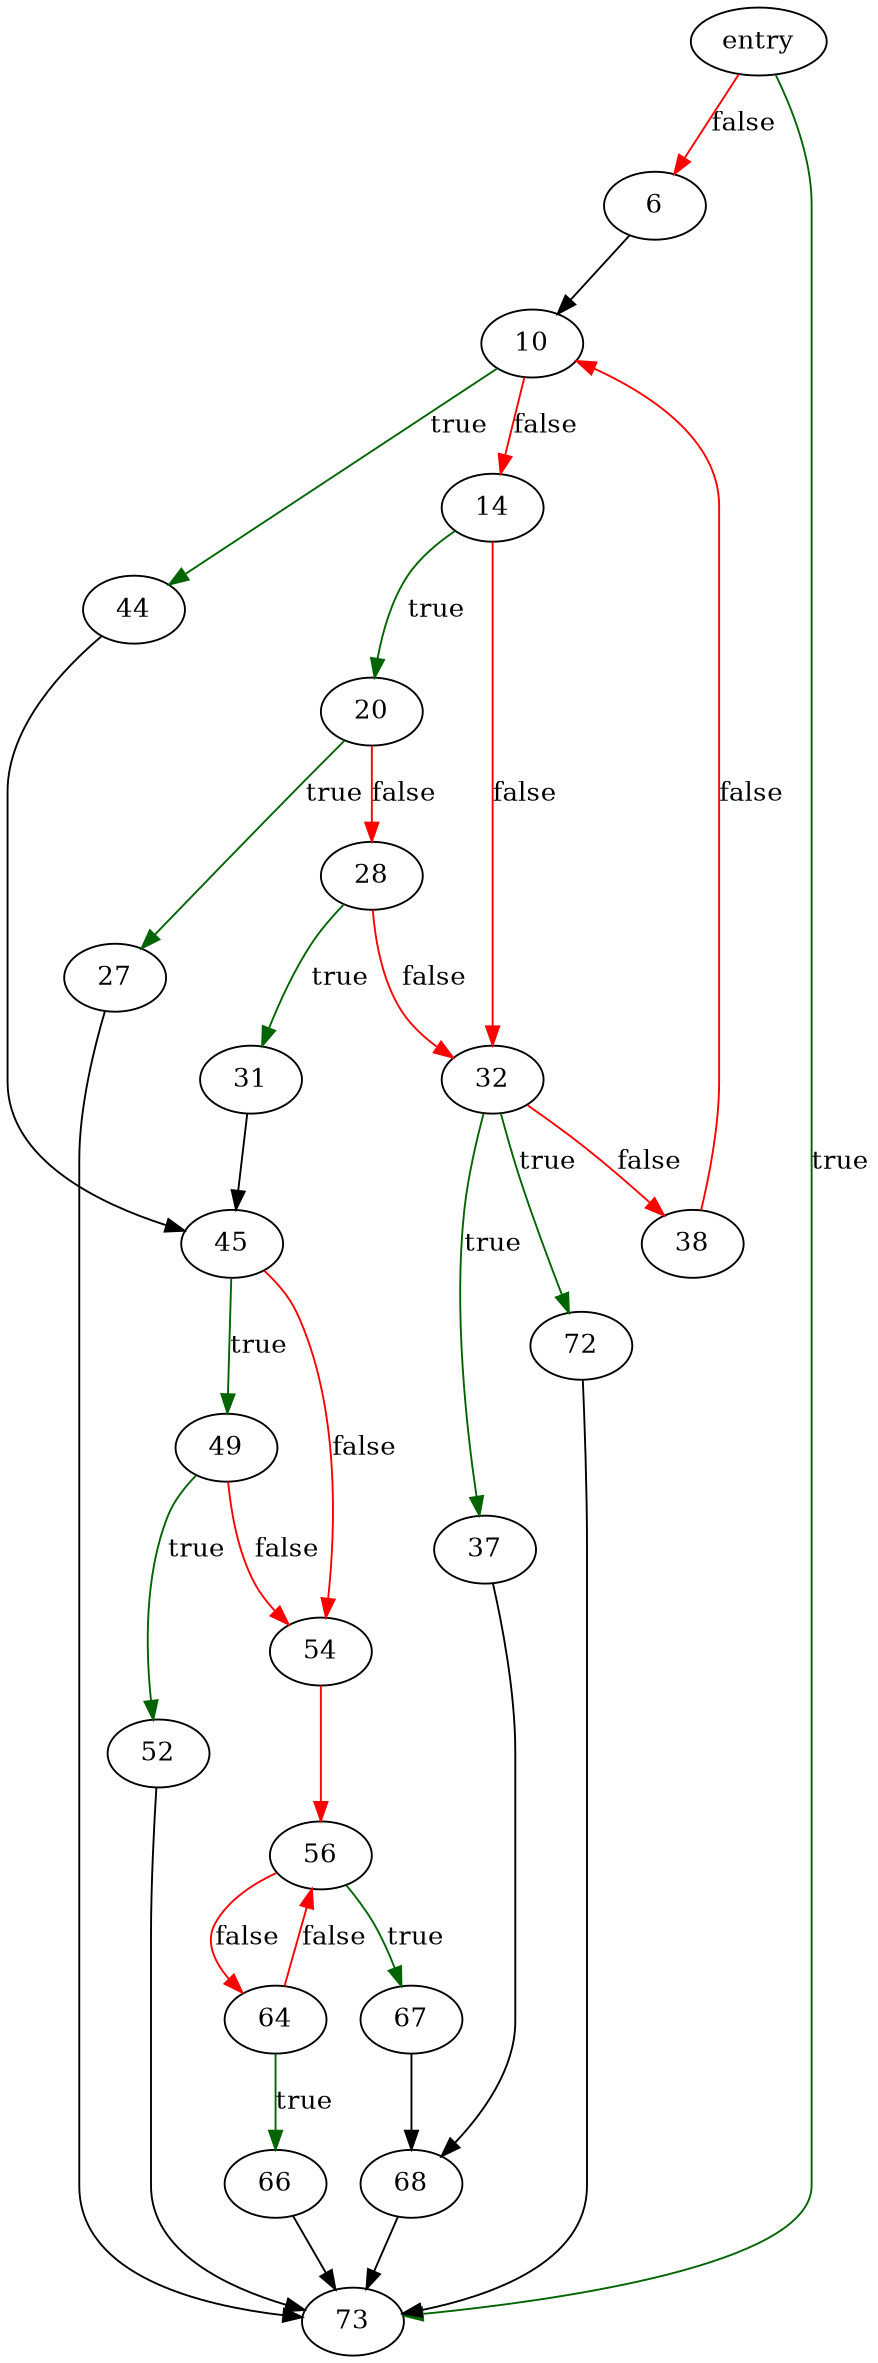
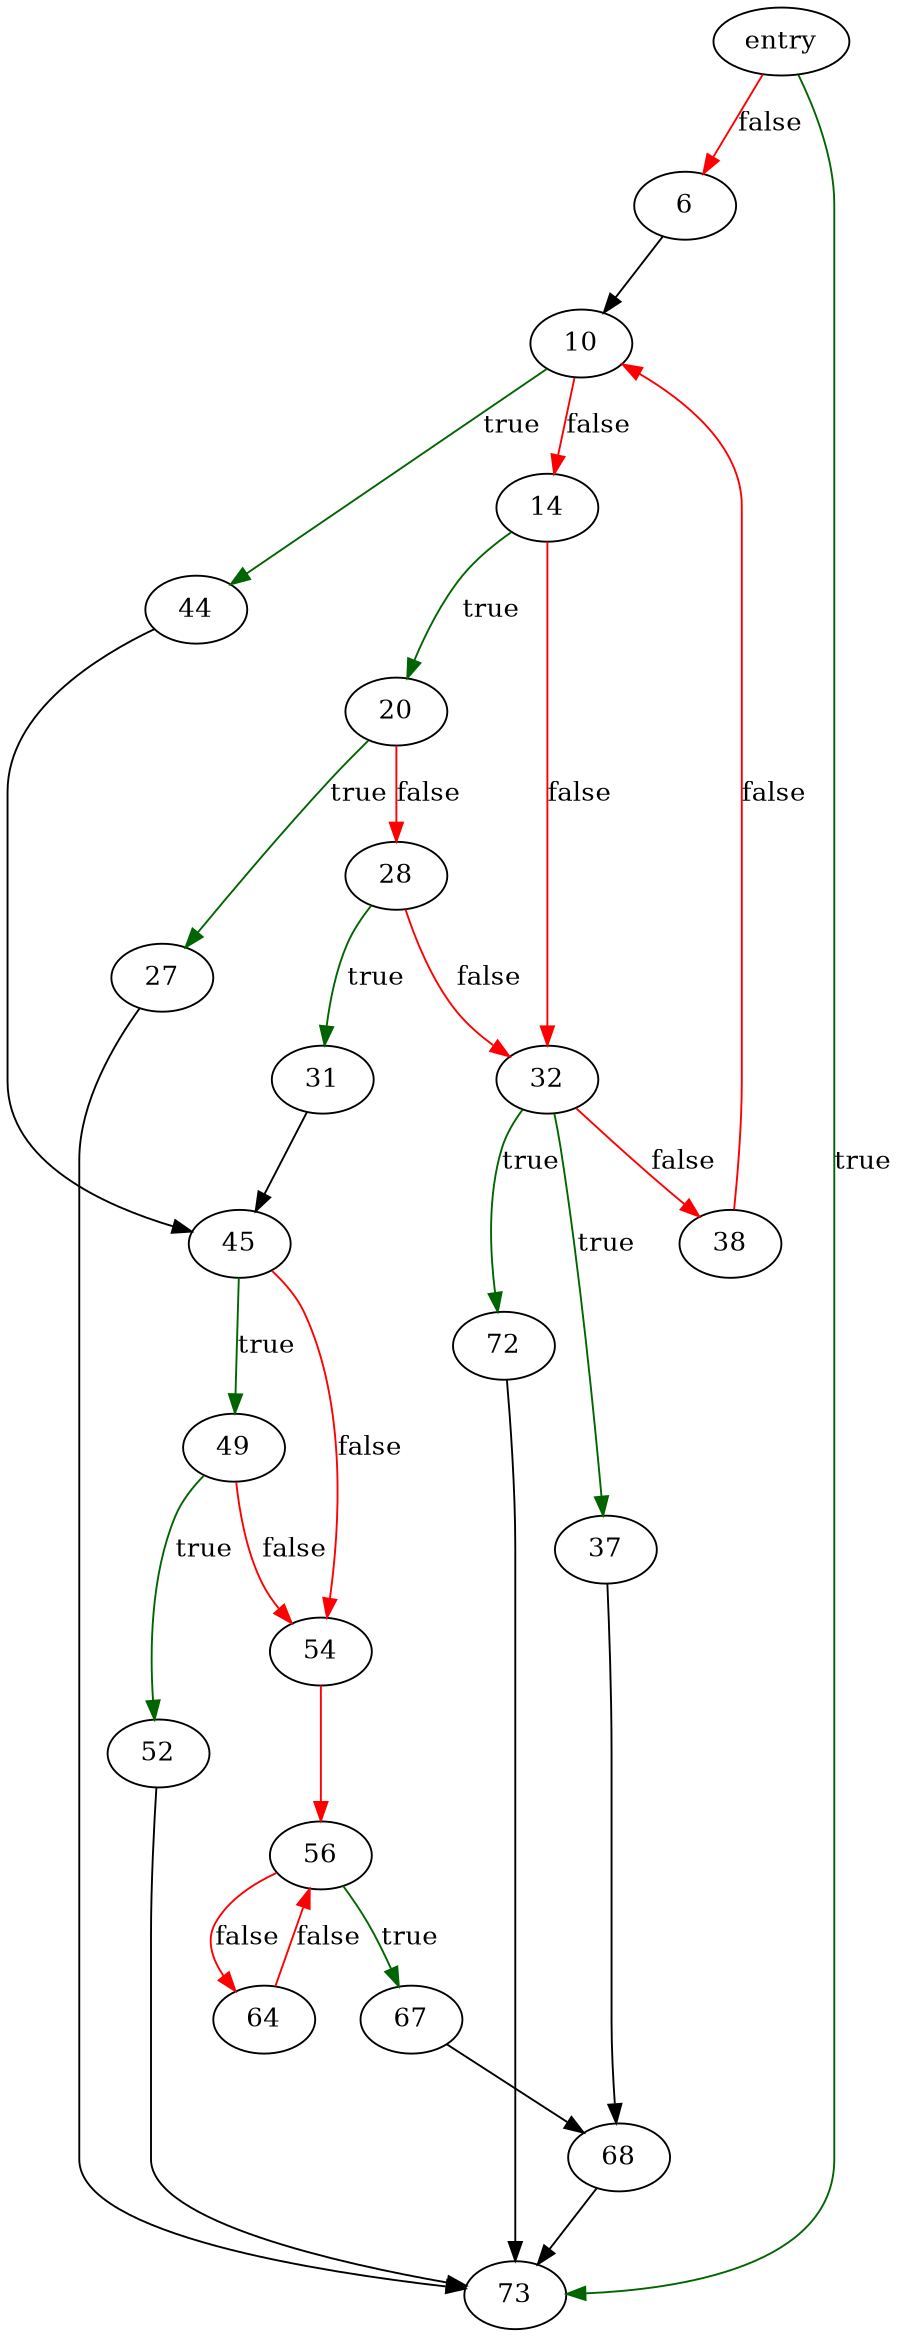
(276, 2184) -> none
